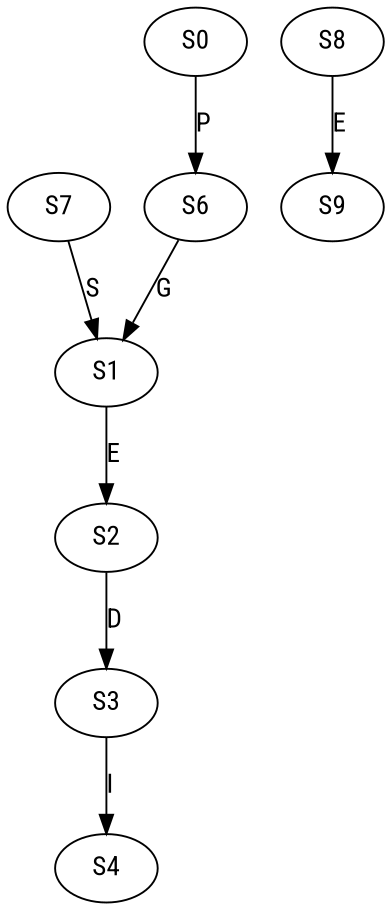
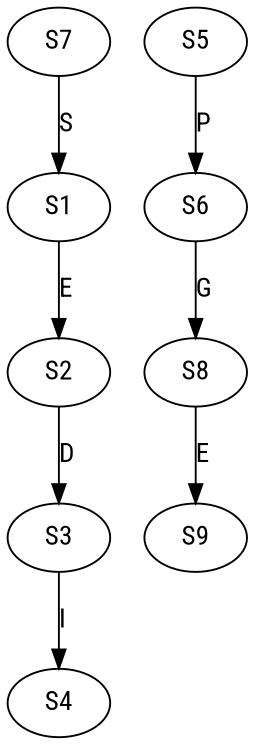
(196, 42) -> (196, 42)
(156, 281) -> (196, 280)
